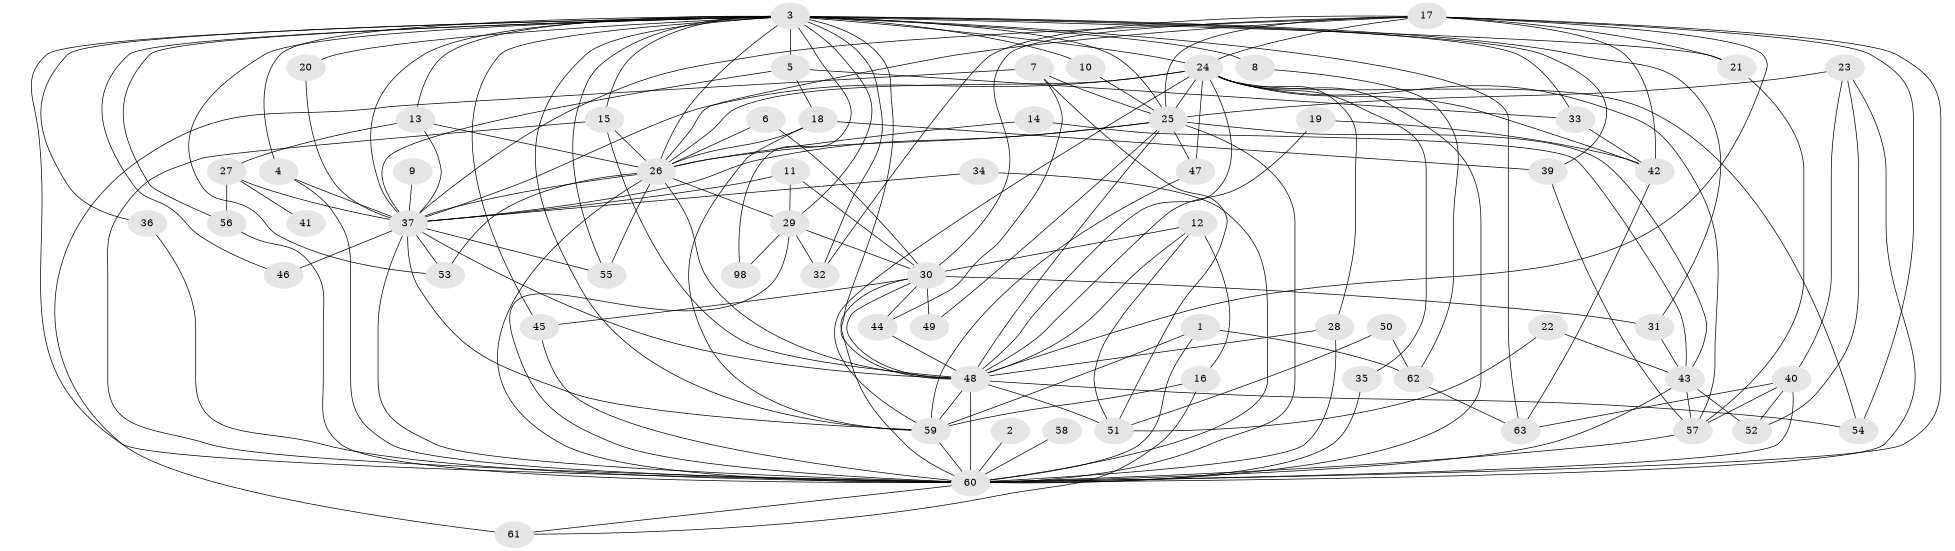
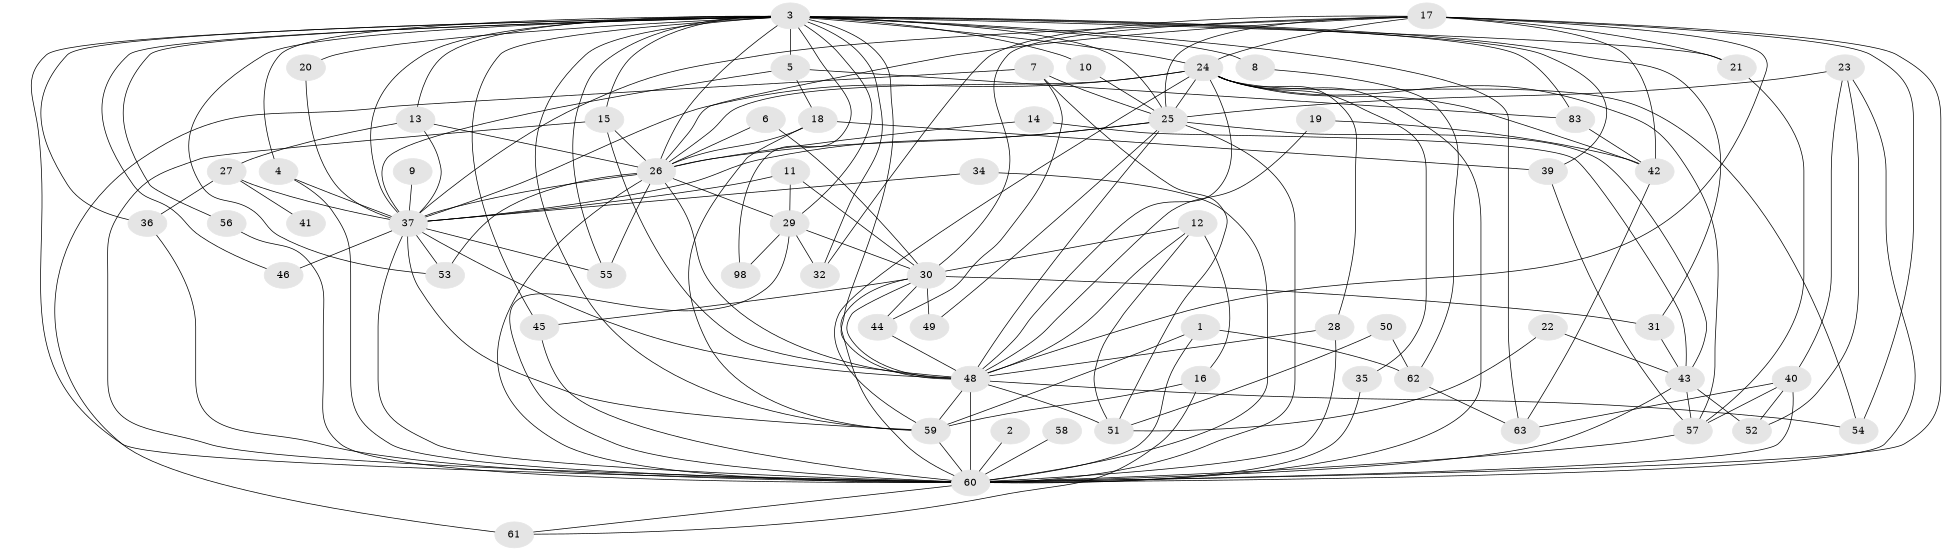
(1575, 120) -> (1575, 120)
(1196, 172) -> none
(227, 196) -> (187, 198)
